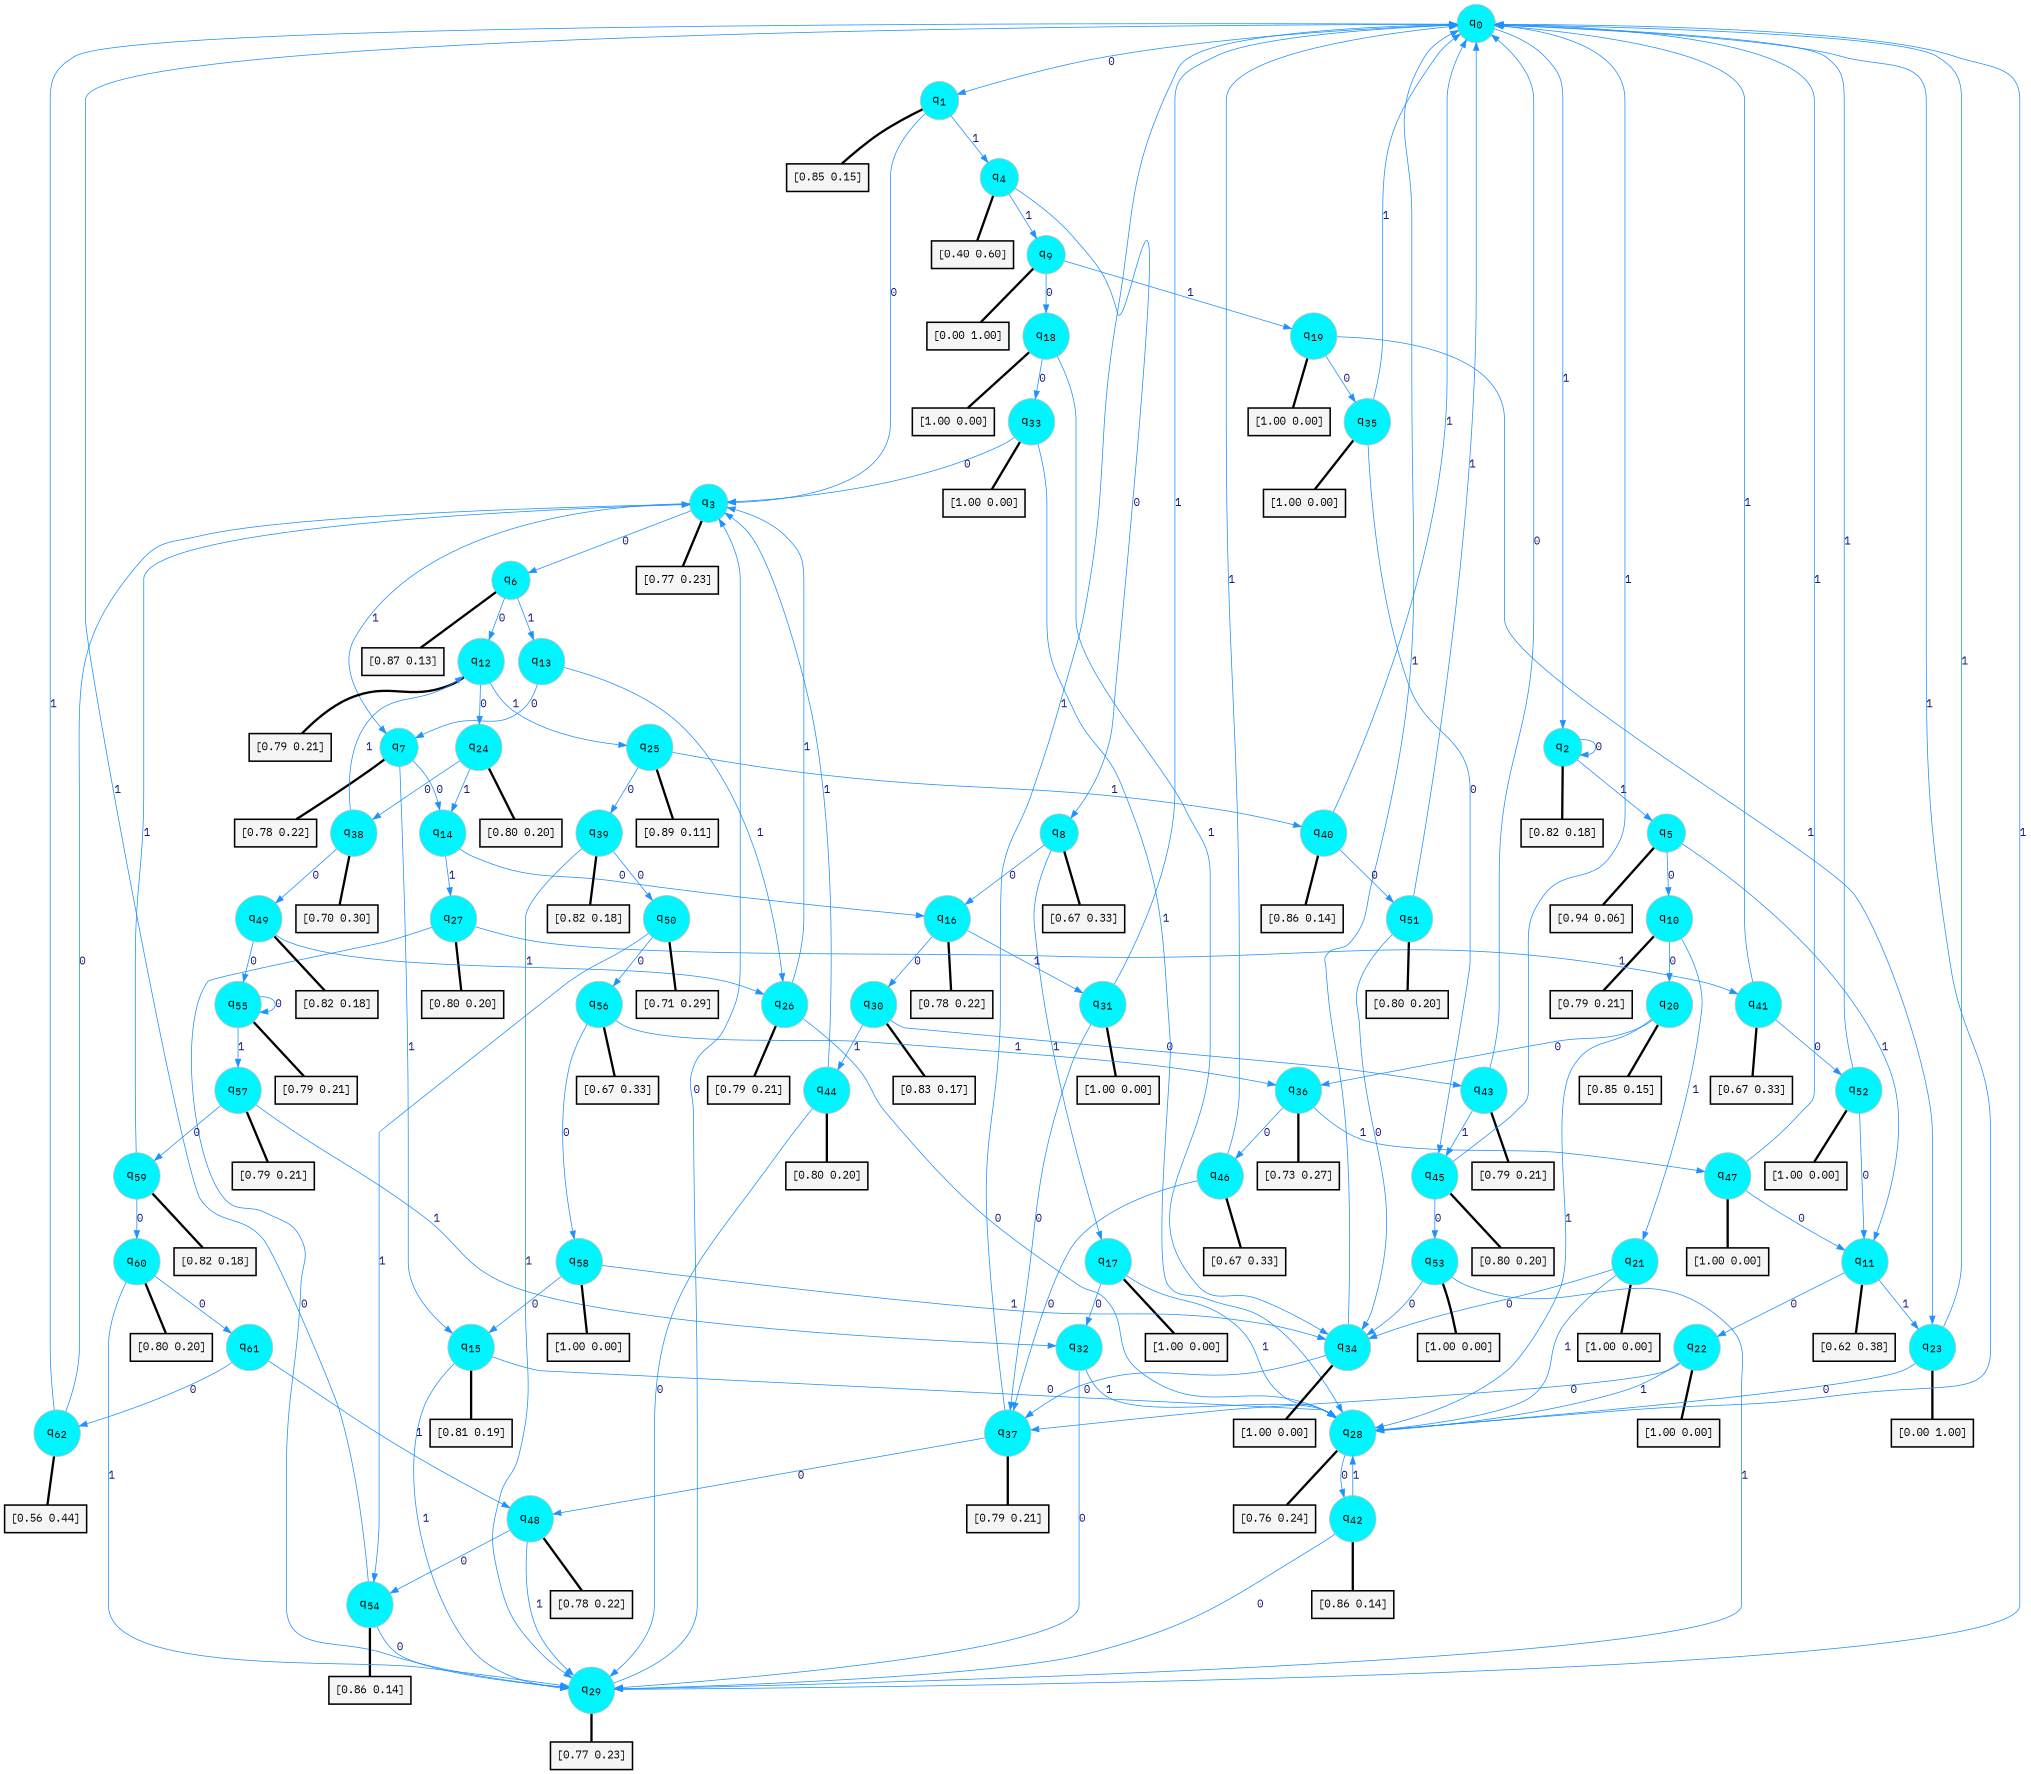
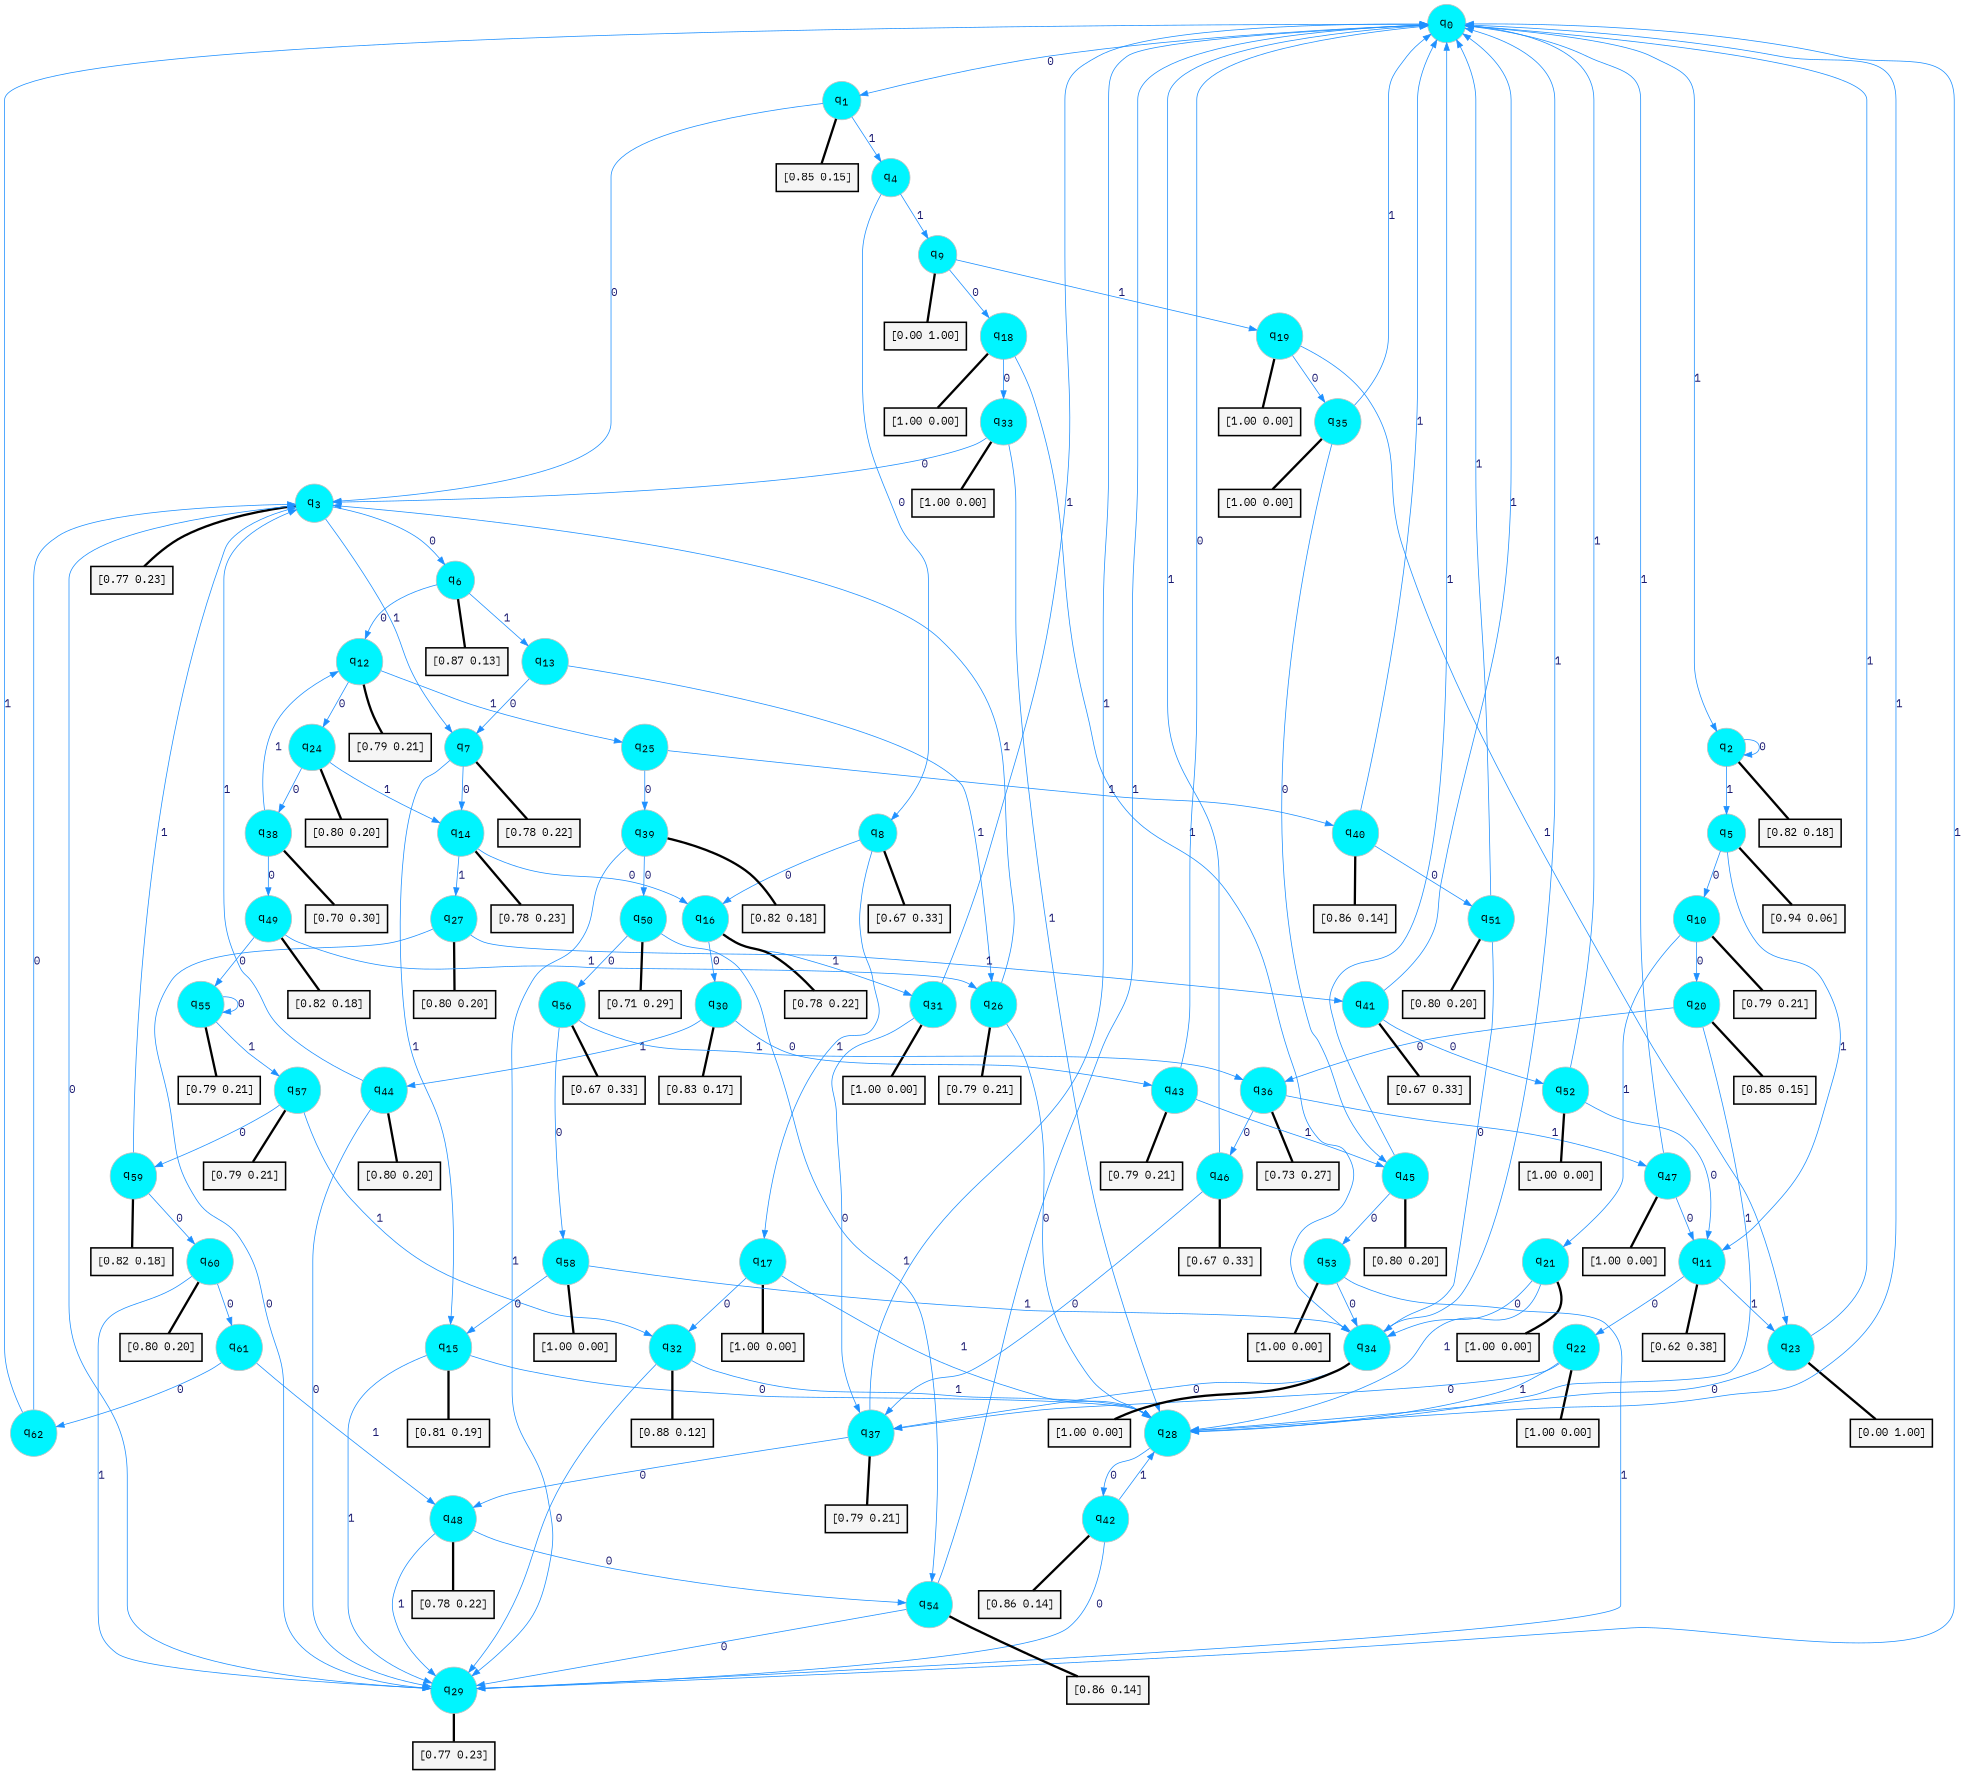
(973, 255) -> none
(677, 833) -> none
none -> (532, 919)
none -> (672, 1433)
(46, 1519) -> none
(1275, 1519) -> none
